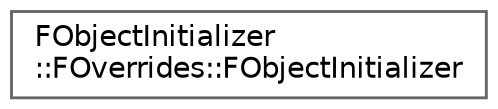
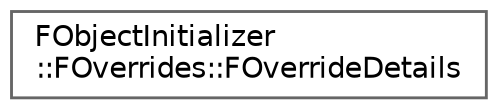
(249, 55) -> (249, 55)
